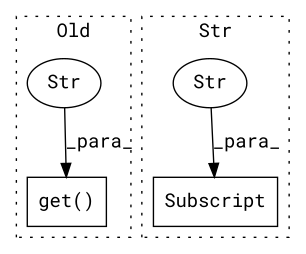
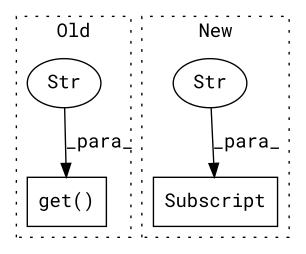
(215, 32) -> (215, 32)
